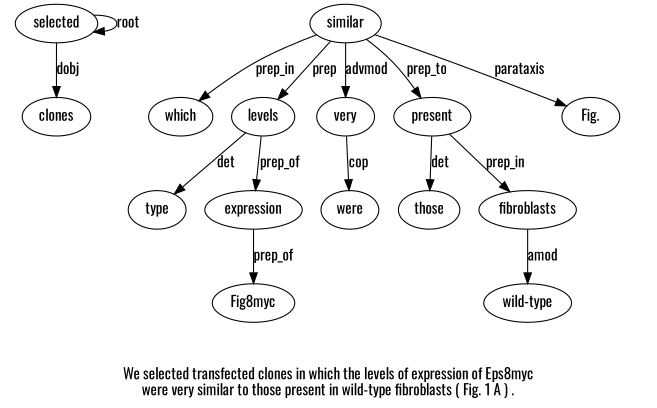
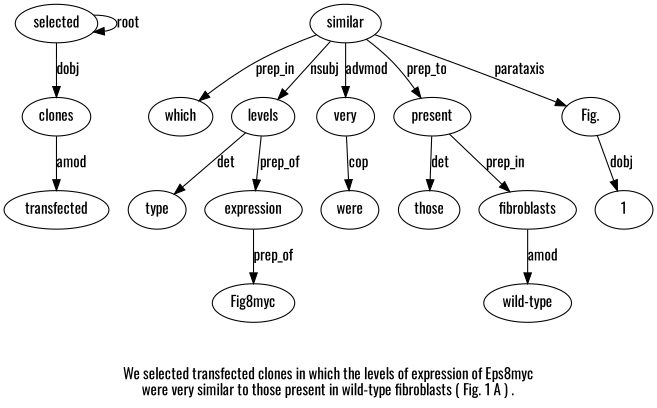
(325, 70) -> (325, 70)
none -> (56, 210)
none -> (624, 210)
